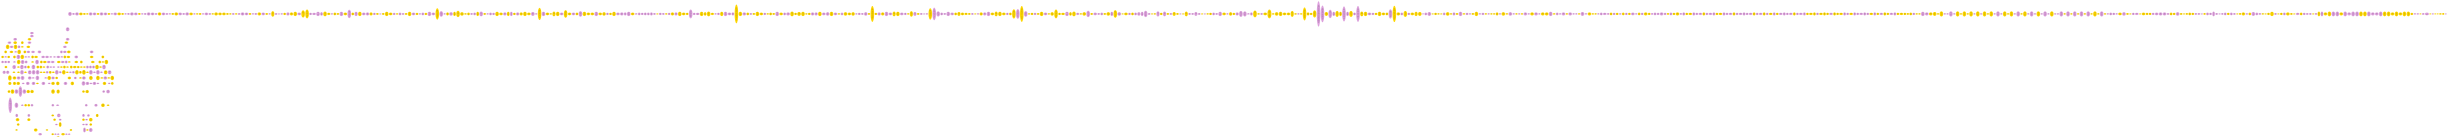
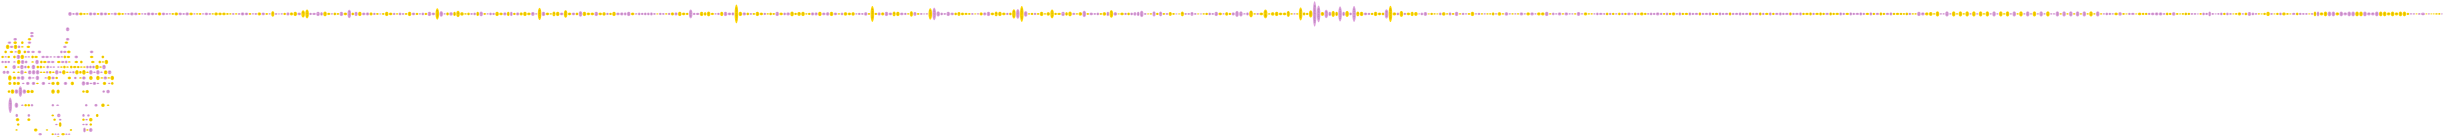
(1046, 14) -> none
